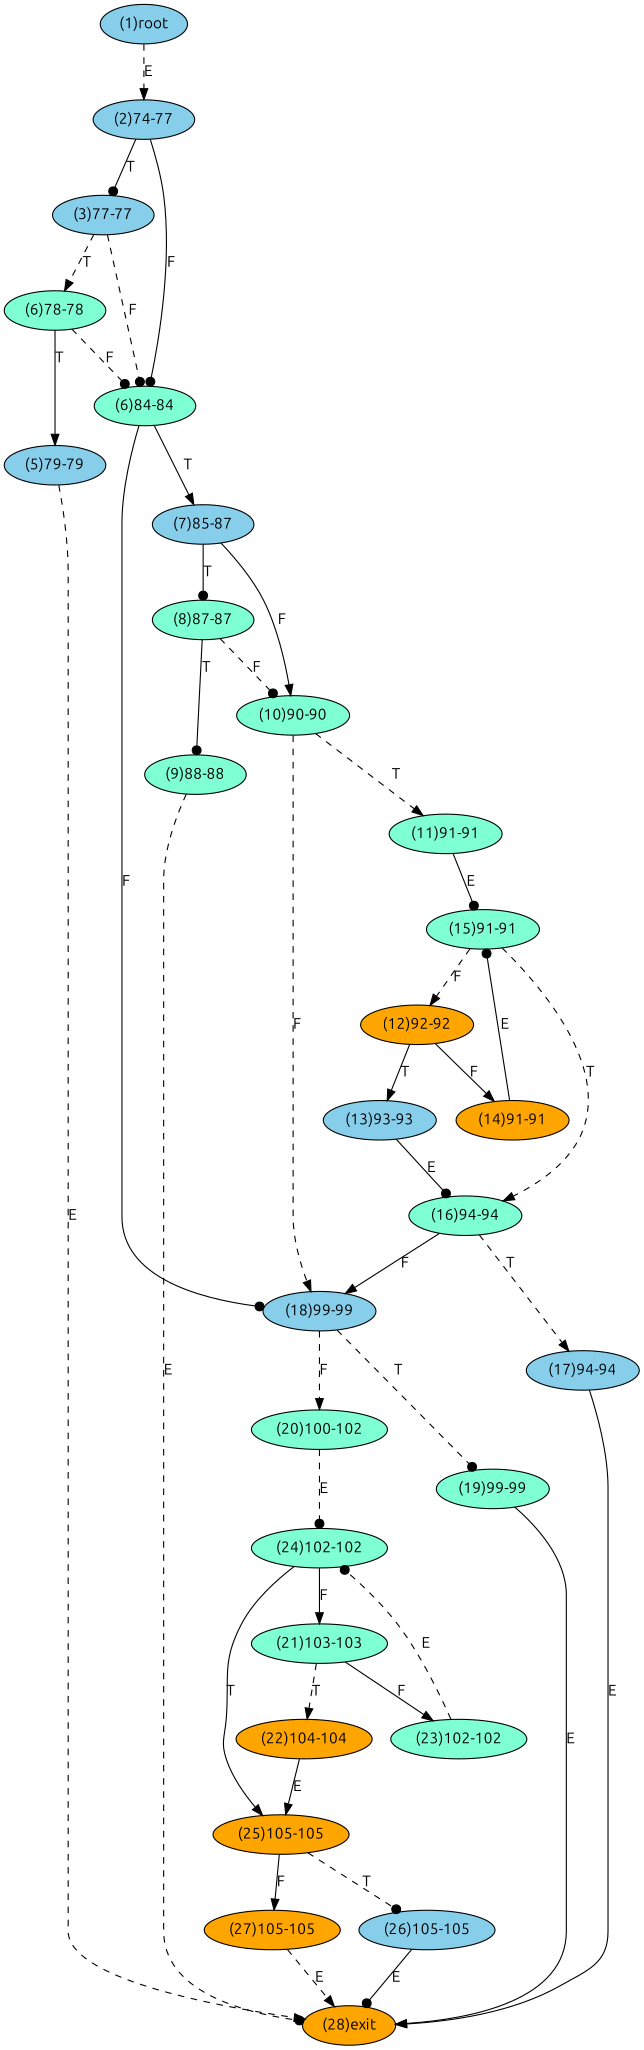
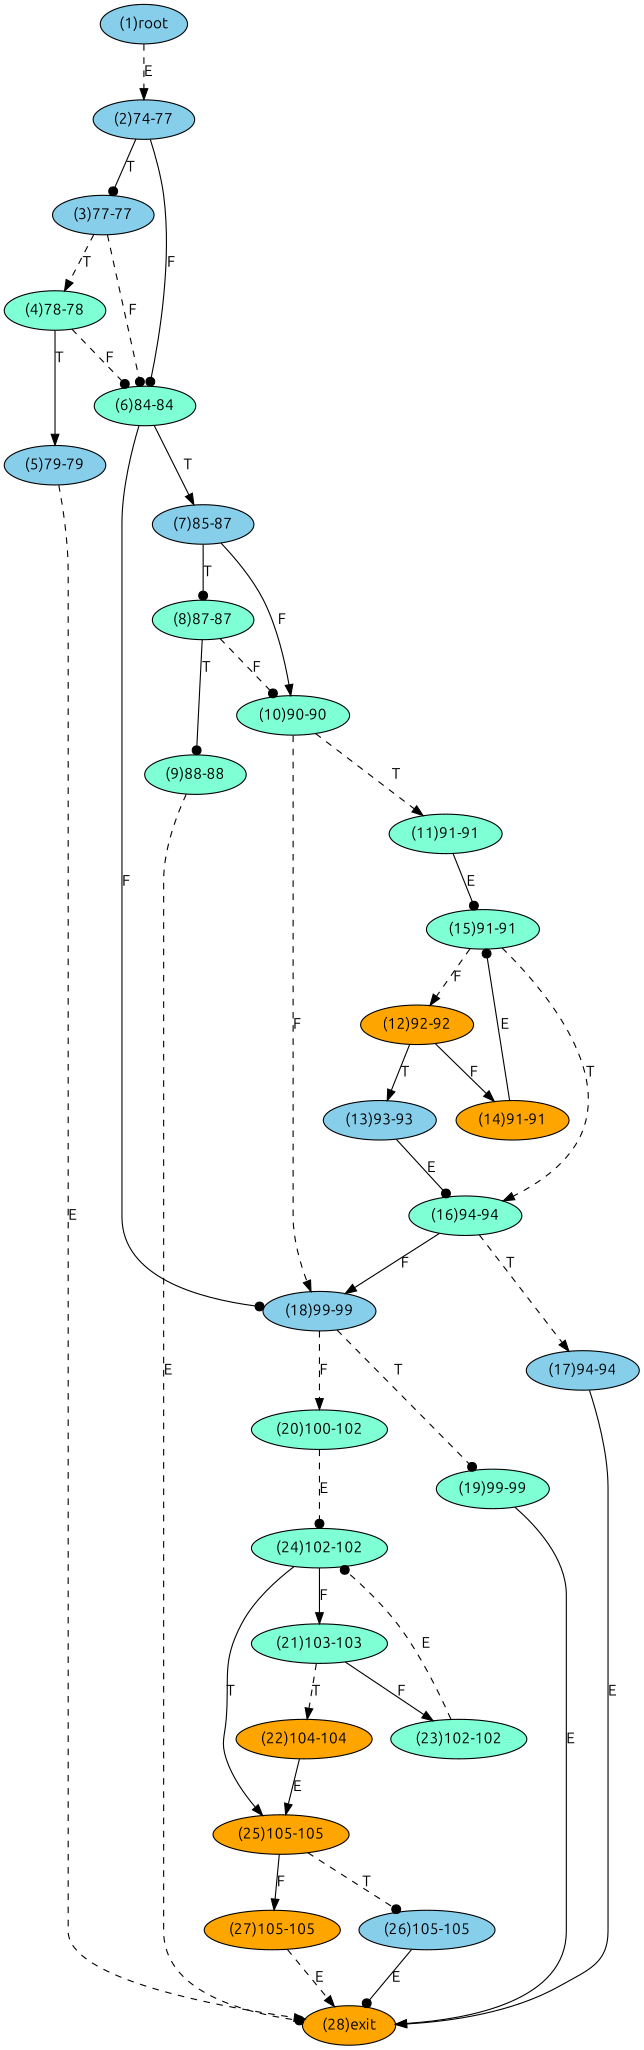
(55, 311) -> (55, 311)
